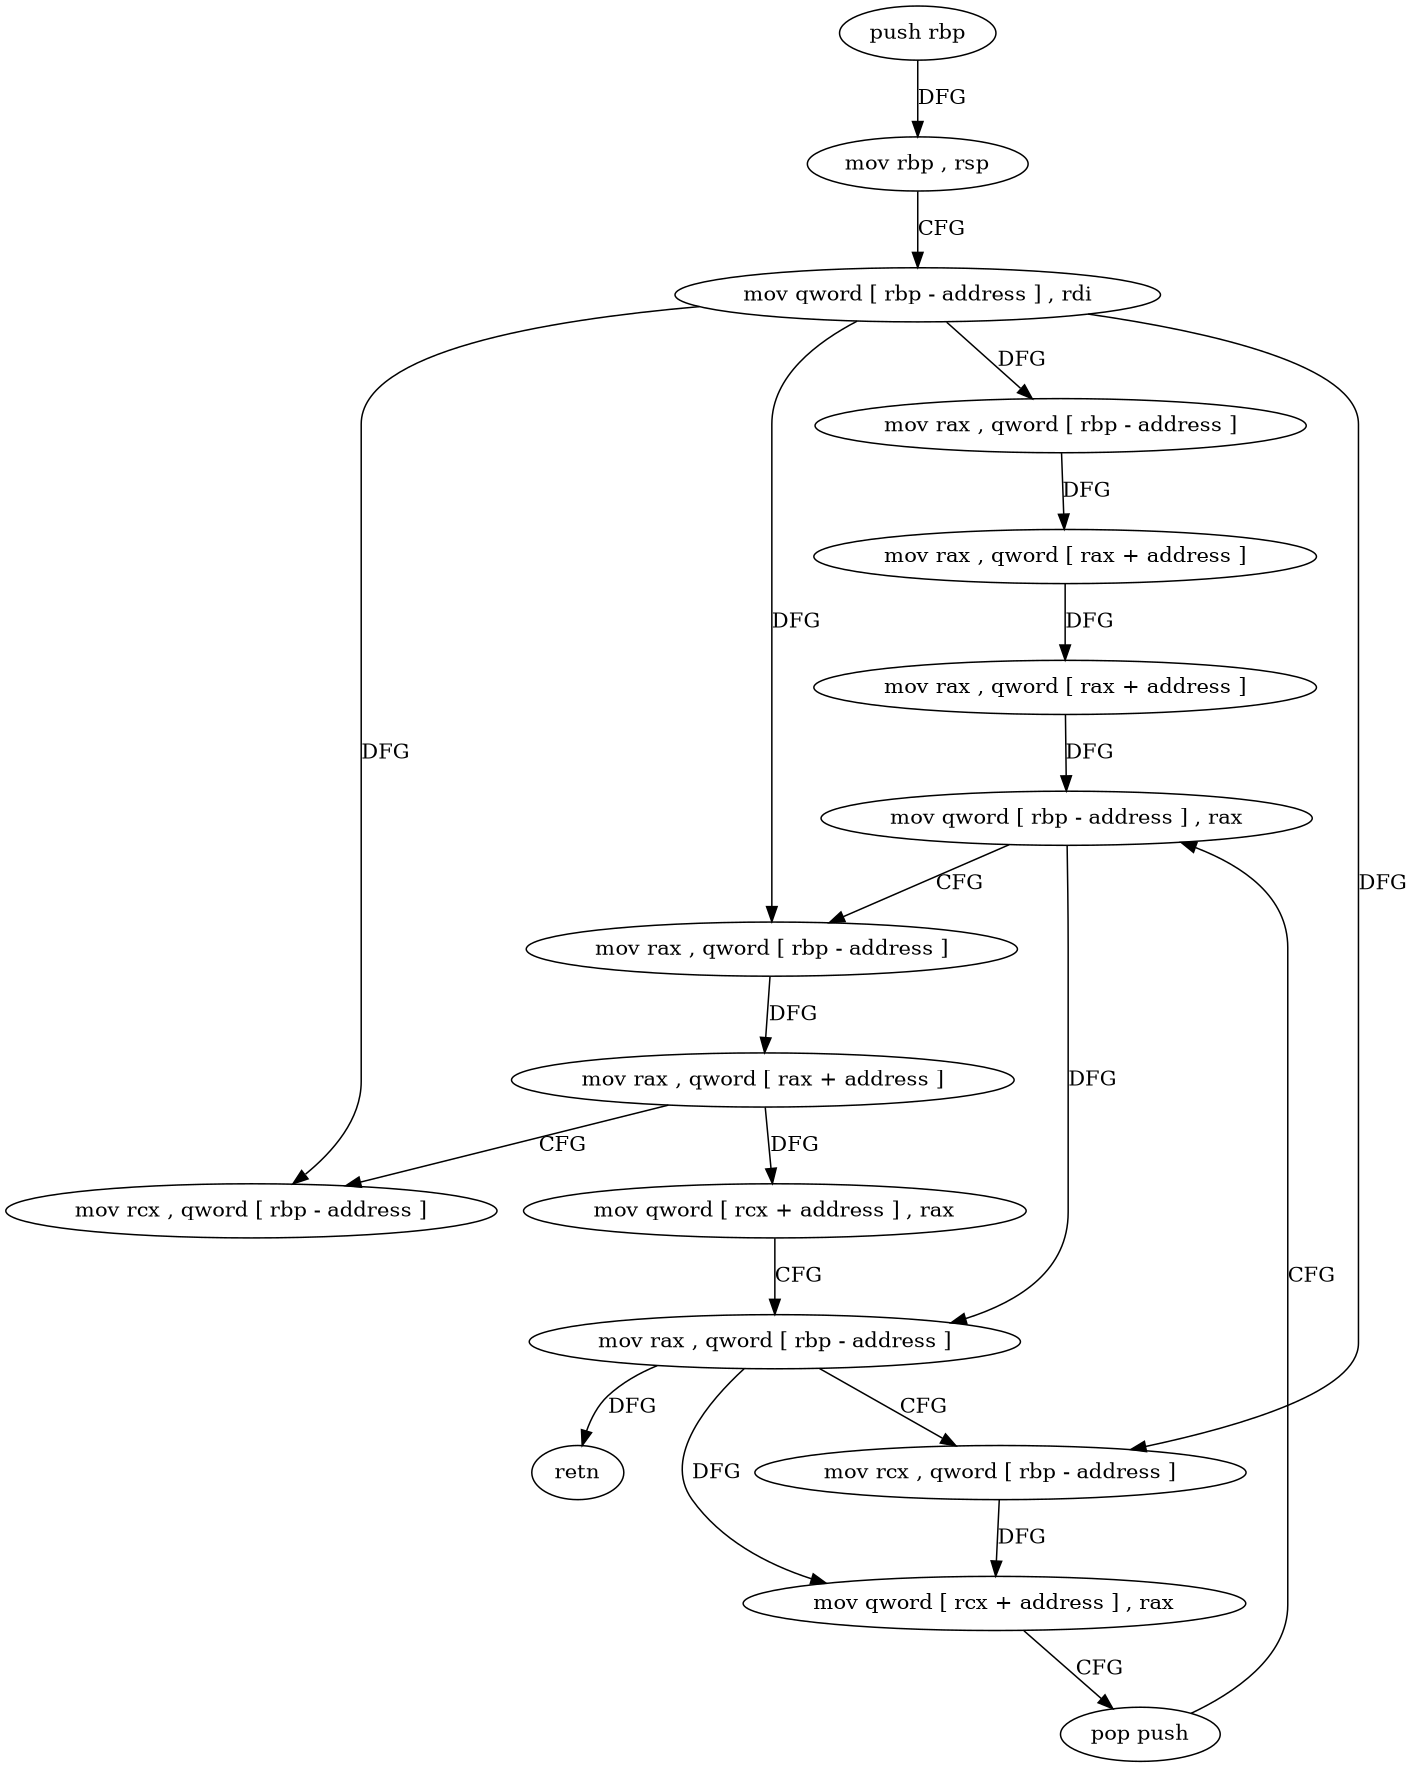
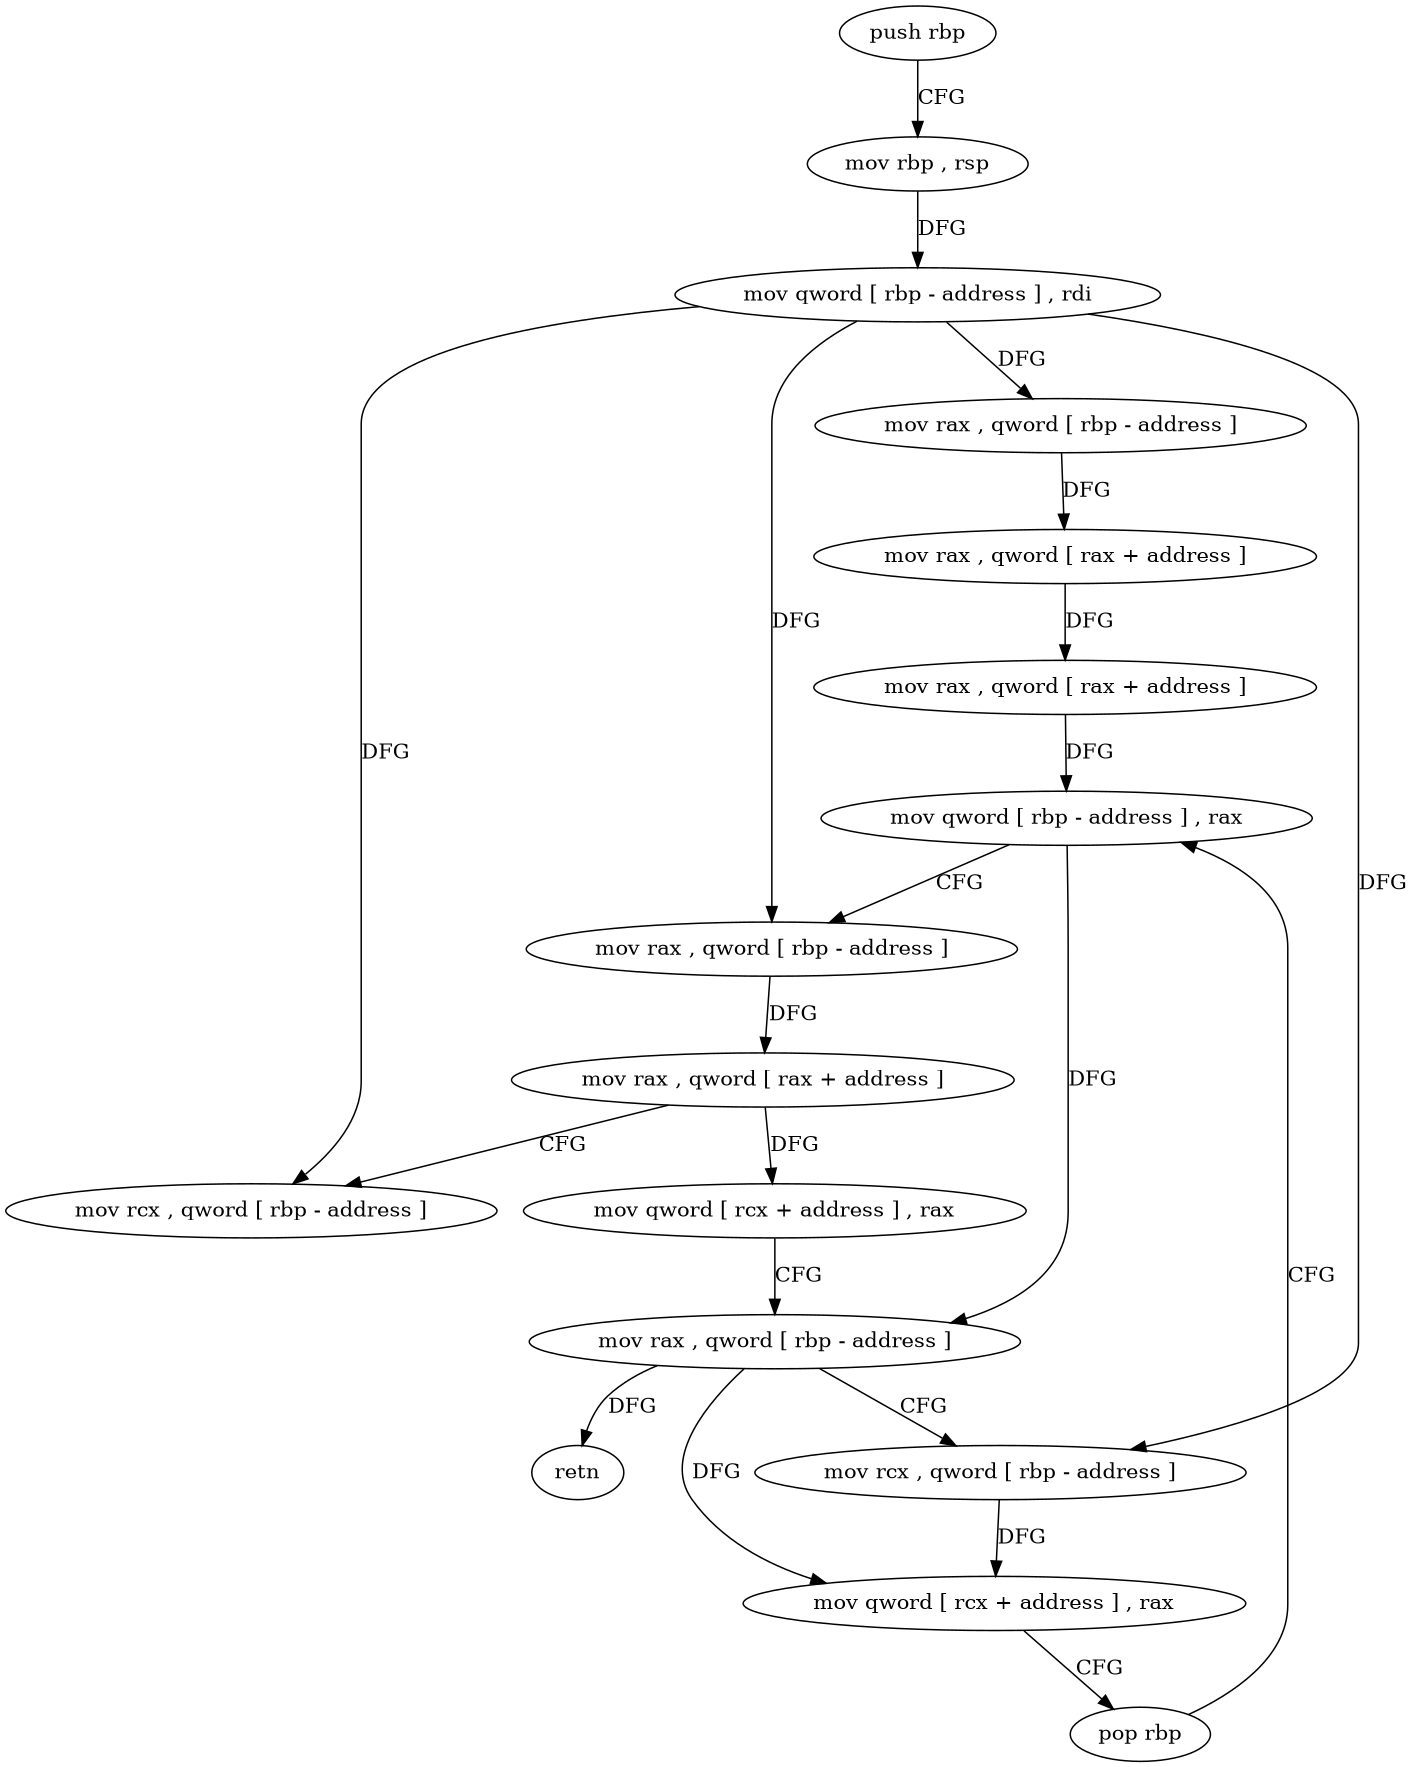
(943, 99) -> (942, 99)
(942, 229) -> (943, 229)
(1140, 1734) -> (1140, 1734)
